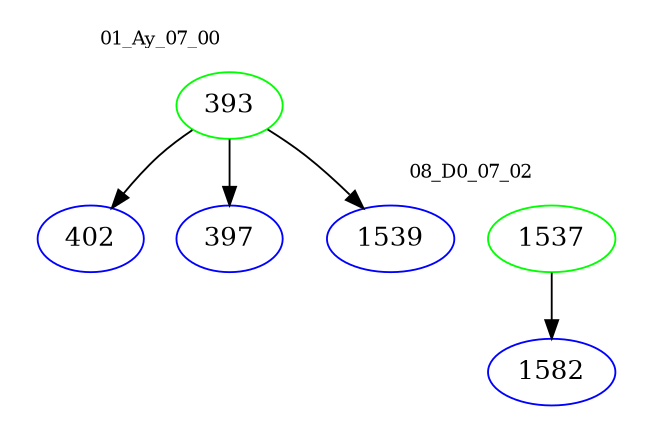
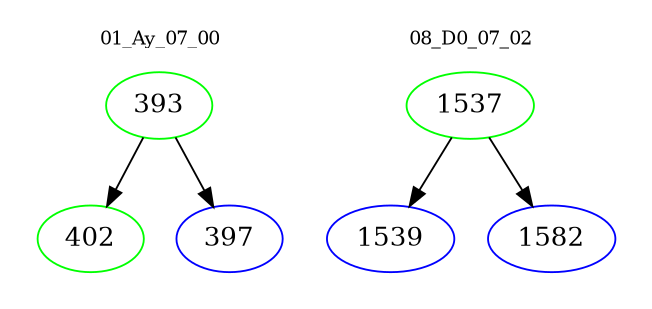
(325, 171) -> (436, 164)
(91, 239) -> (91, 239)
